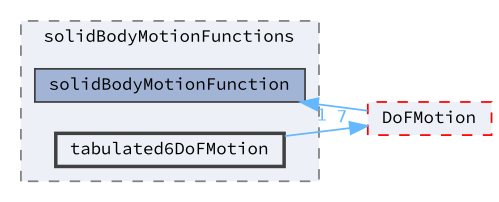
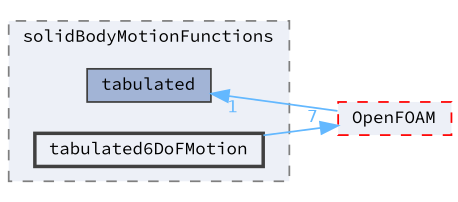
(170, 85) -> (149, 85)
(430, 119) -> (395, 119)
